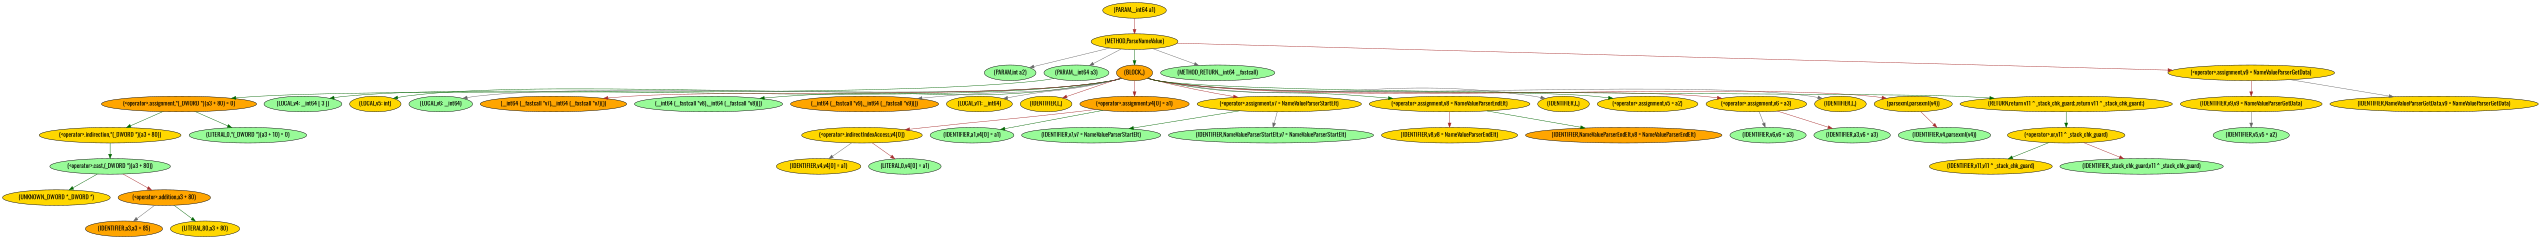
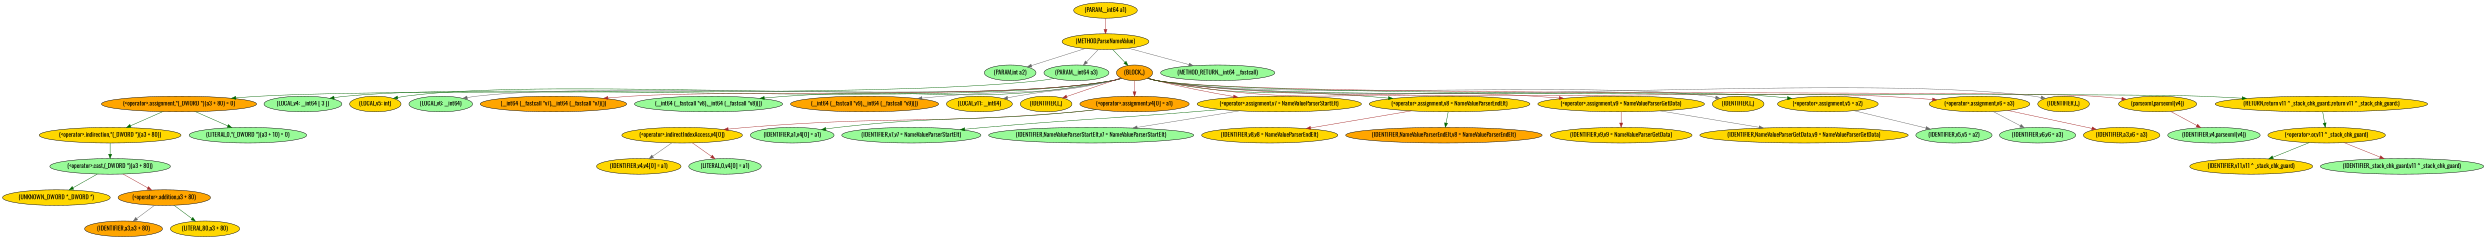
(1673, 57) -> (1311, 96)
(2251, 117) -> (1890, 119)
(1852, 135) -> (2122, 135)
(124, 229) -> (124, 229)
